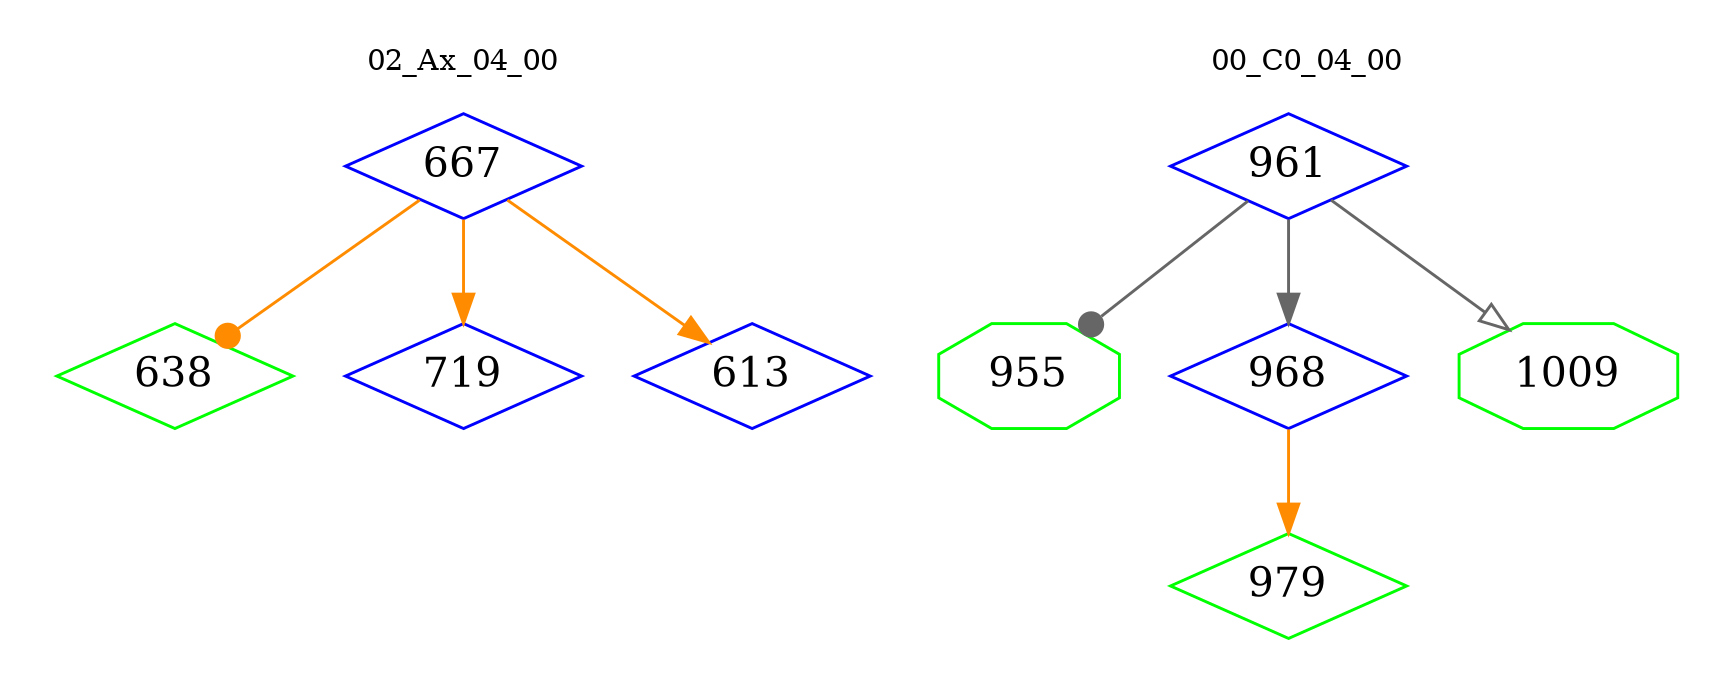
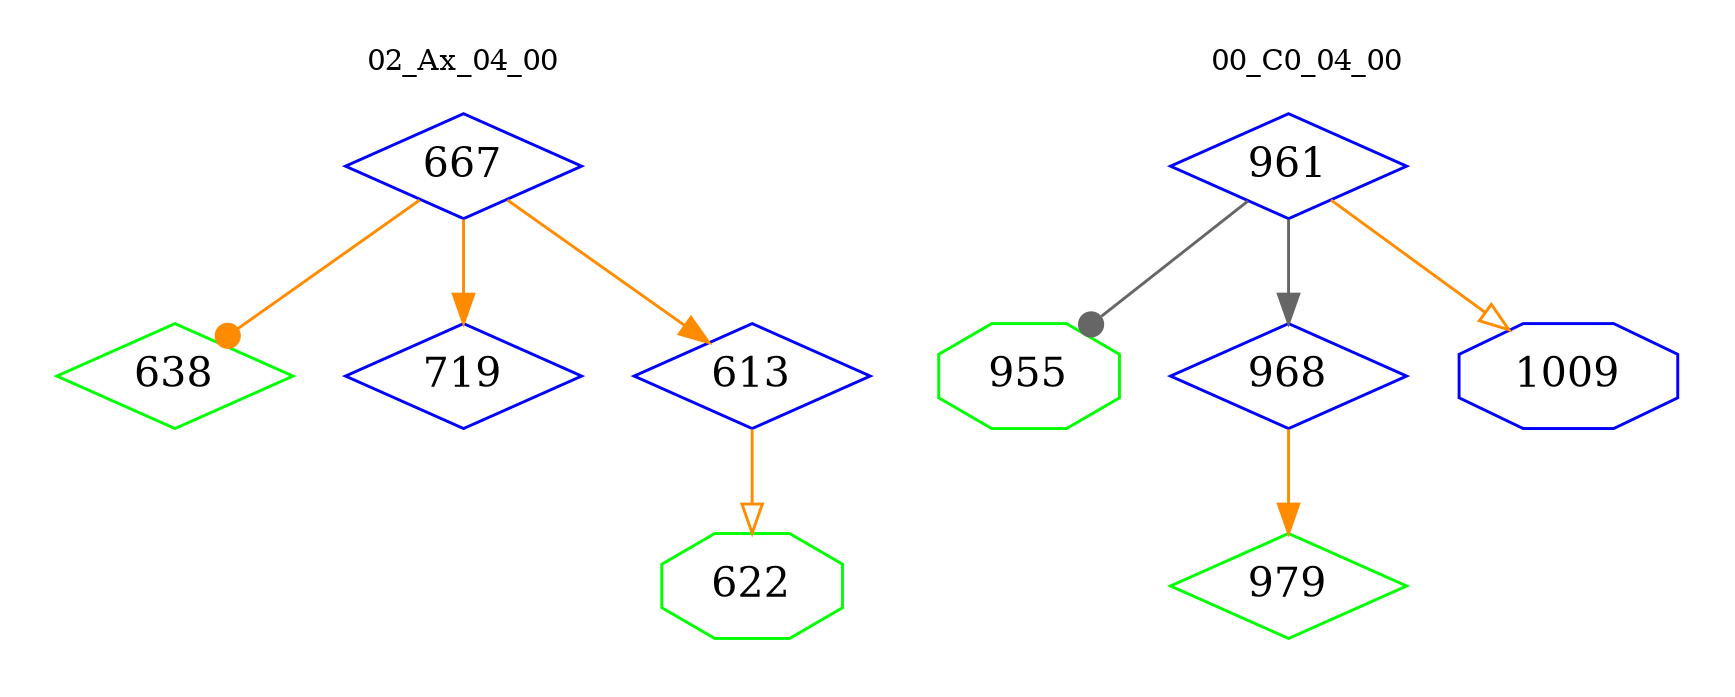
(1408, 256) -> (1408, 256)
(1568, 376) -> (1568, 376)
none -> (752, 586)
